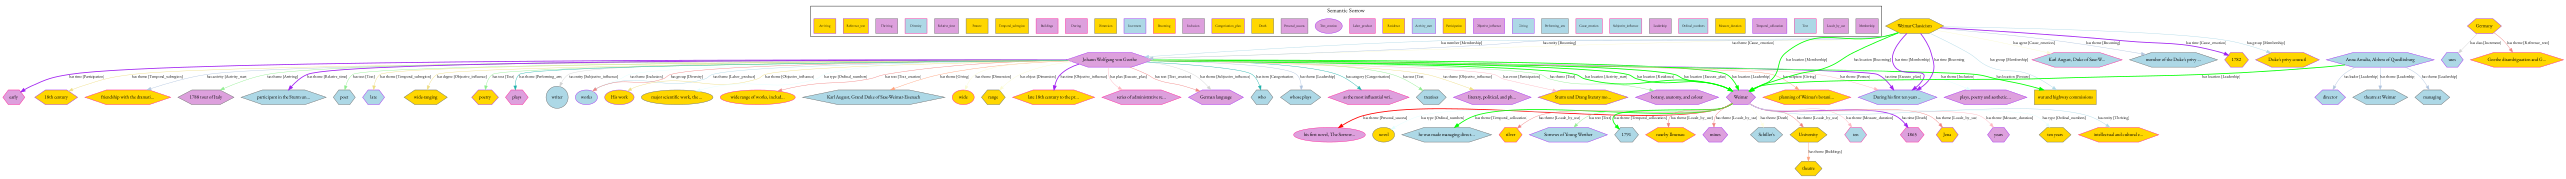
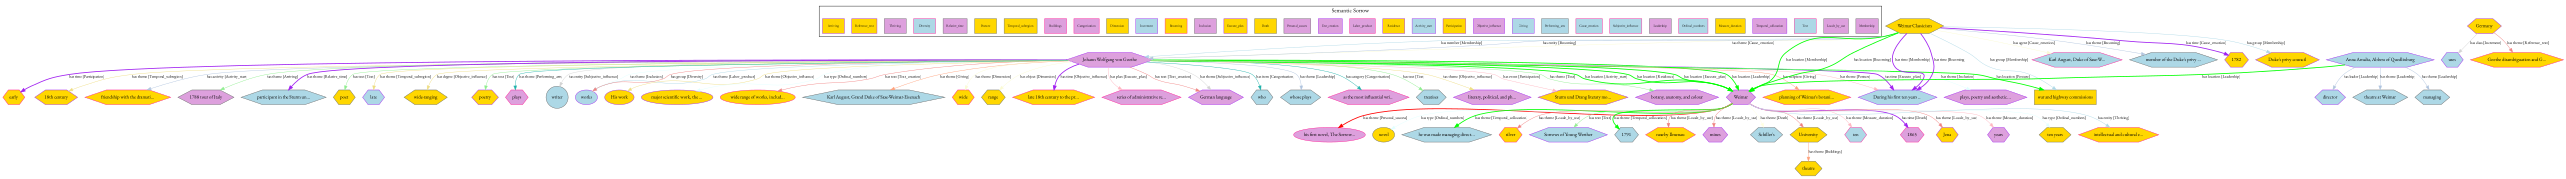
(1076, 26) -> (1087, 26)
(1228, 26) -> (1235, 26)
(1329, 26) -> (1330, 26)
(14, 97) -> (14, 97)
(344, 97) -> (344, 97)
(677, 97) -> (677, 97)
(963, 97) -> (963, 97)
